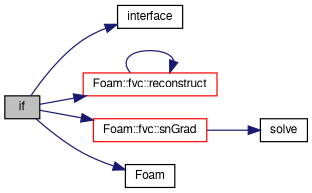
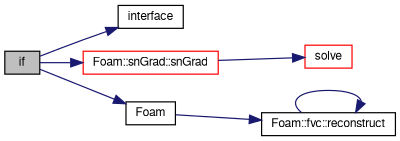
(150, 84) -> (329, 124)
(57, 101) -> (212, 117)
(150, 130) -> (151, 63)
(284, 130) -> (329, 57)
